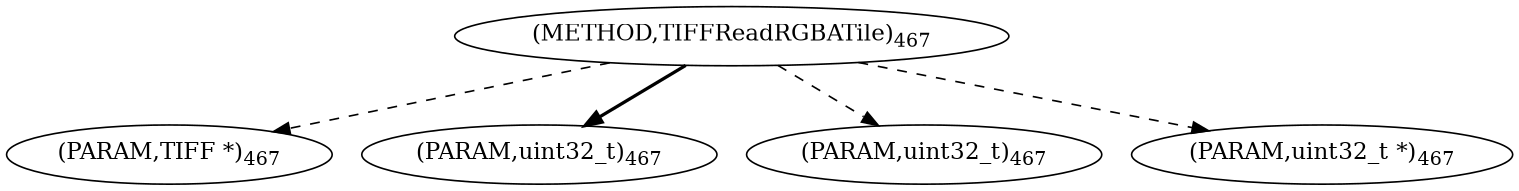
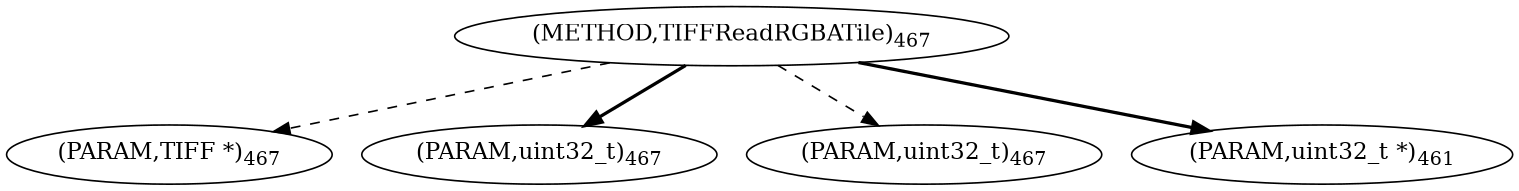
(1025, 95) -> (1025, 95)
(1436, 152) -> (1436, 152)
